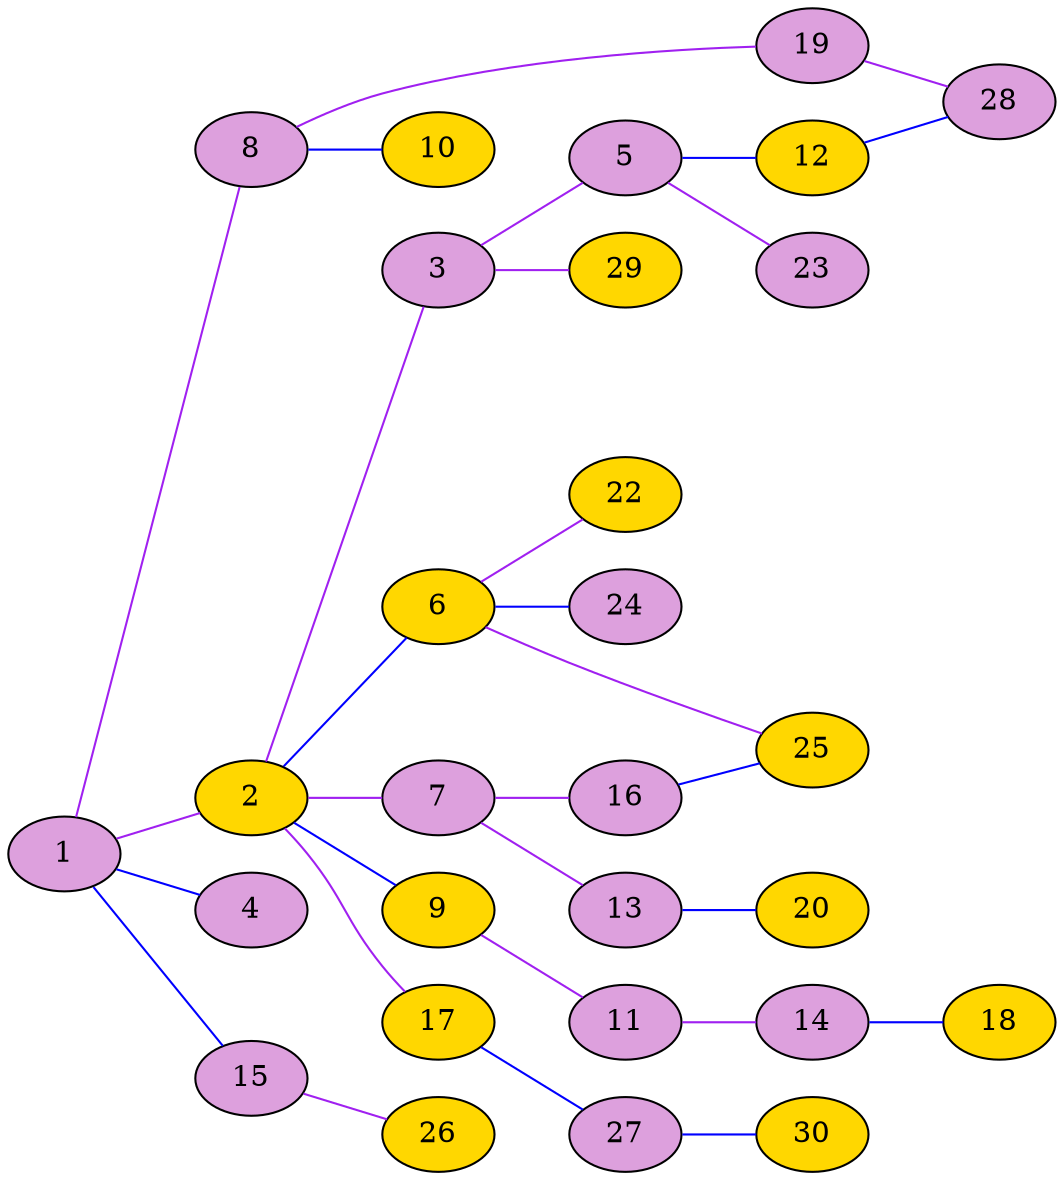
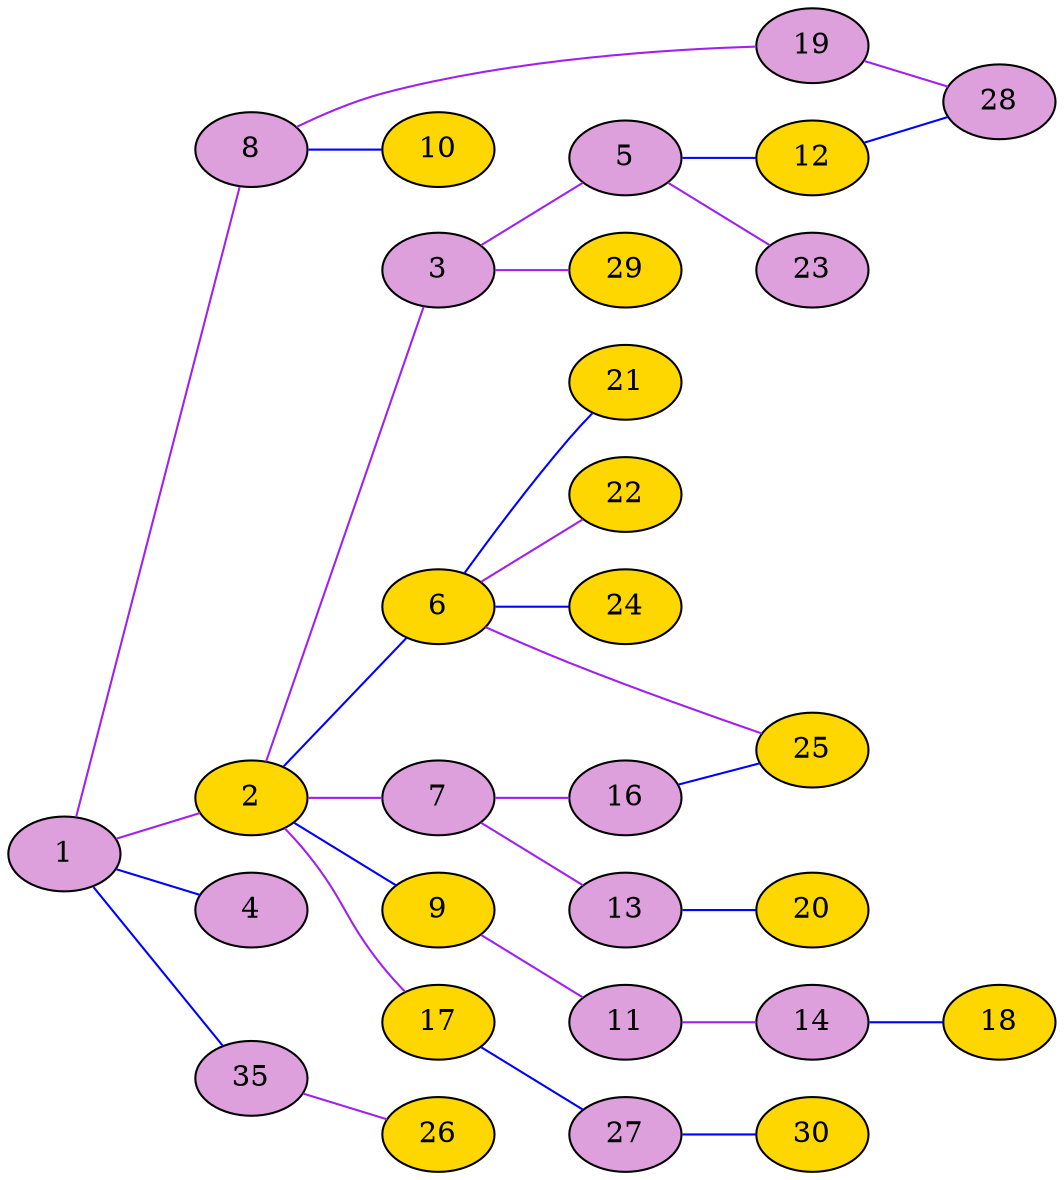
none -> (625, 382)
(625, 607) -> (625, 607)
(251, 1078) -> (251, 1078)
